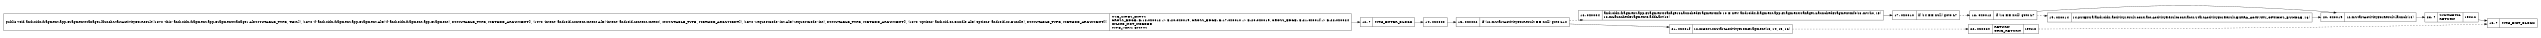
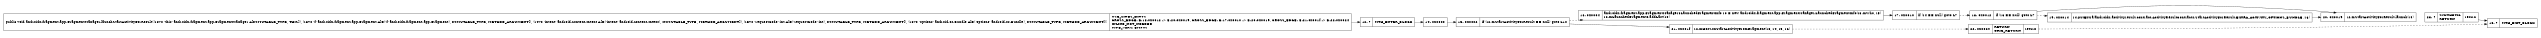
(2419, 17) -> none
